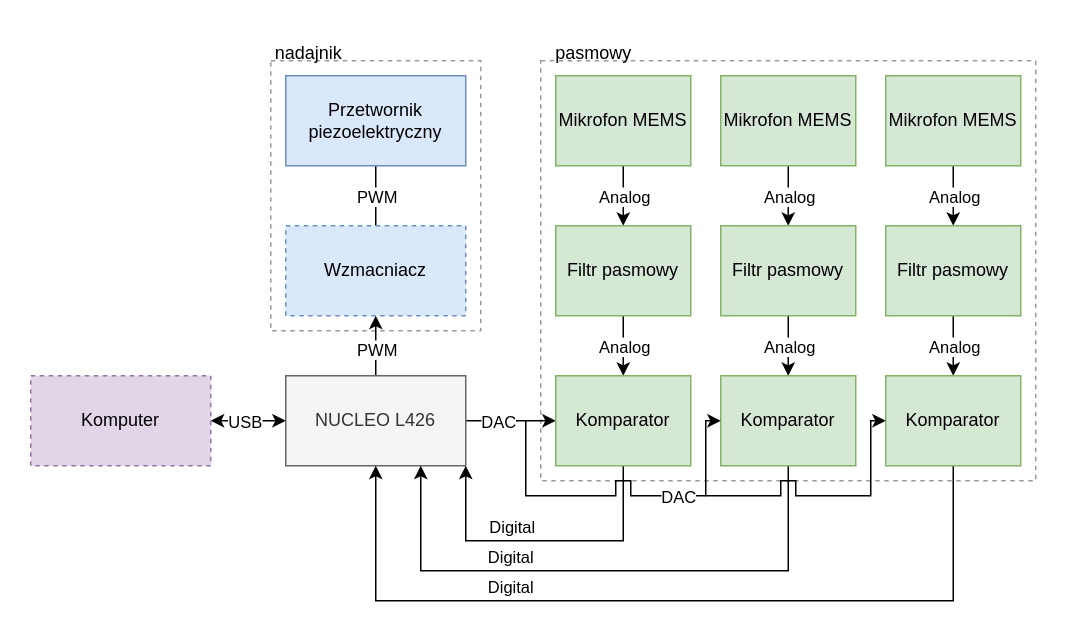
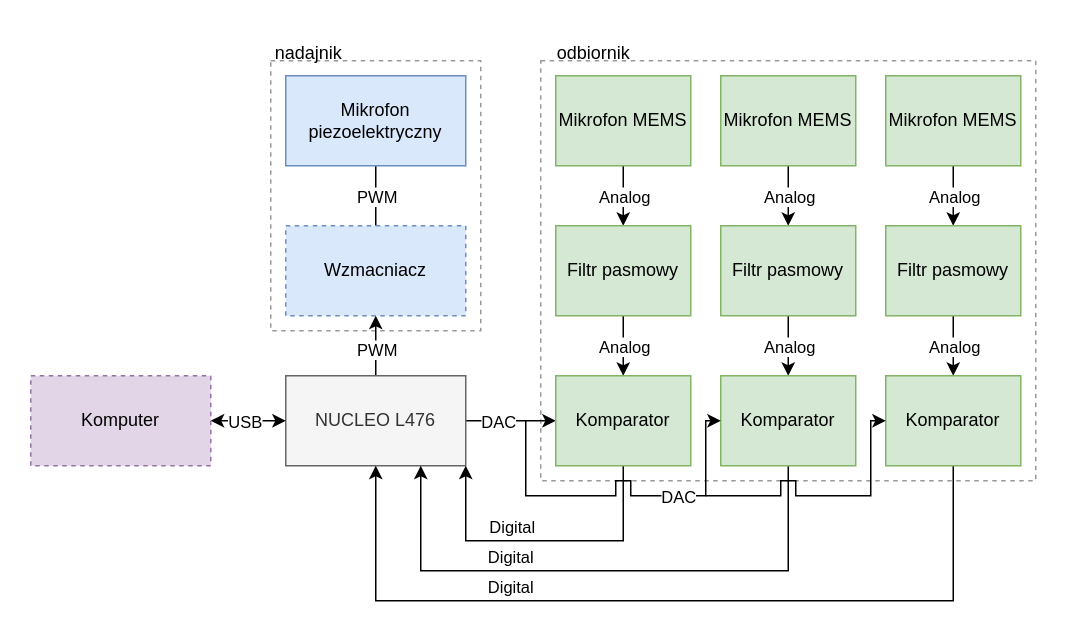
(594, 53) -> (594, 53)
(376, 121) -> (376, 121)
(376, 421) -> (376, 421)
